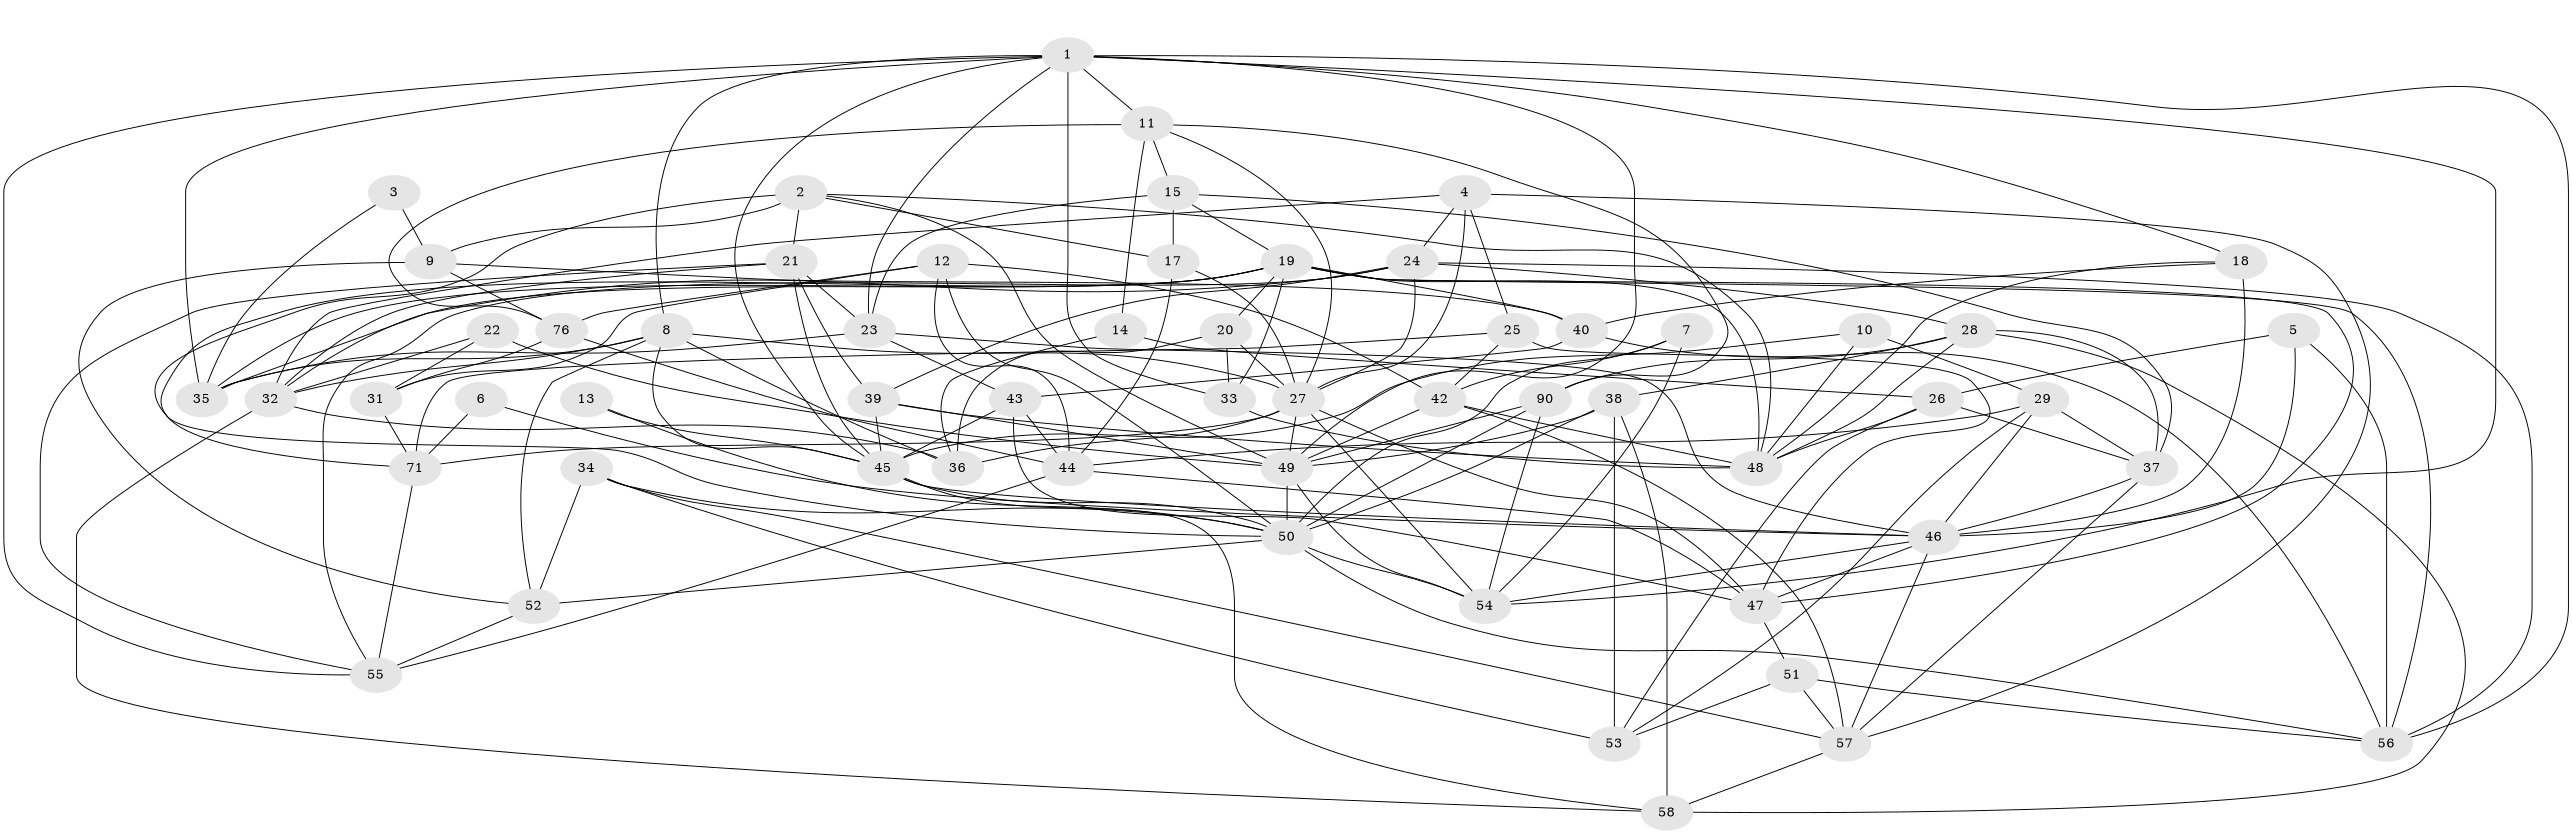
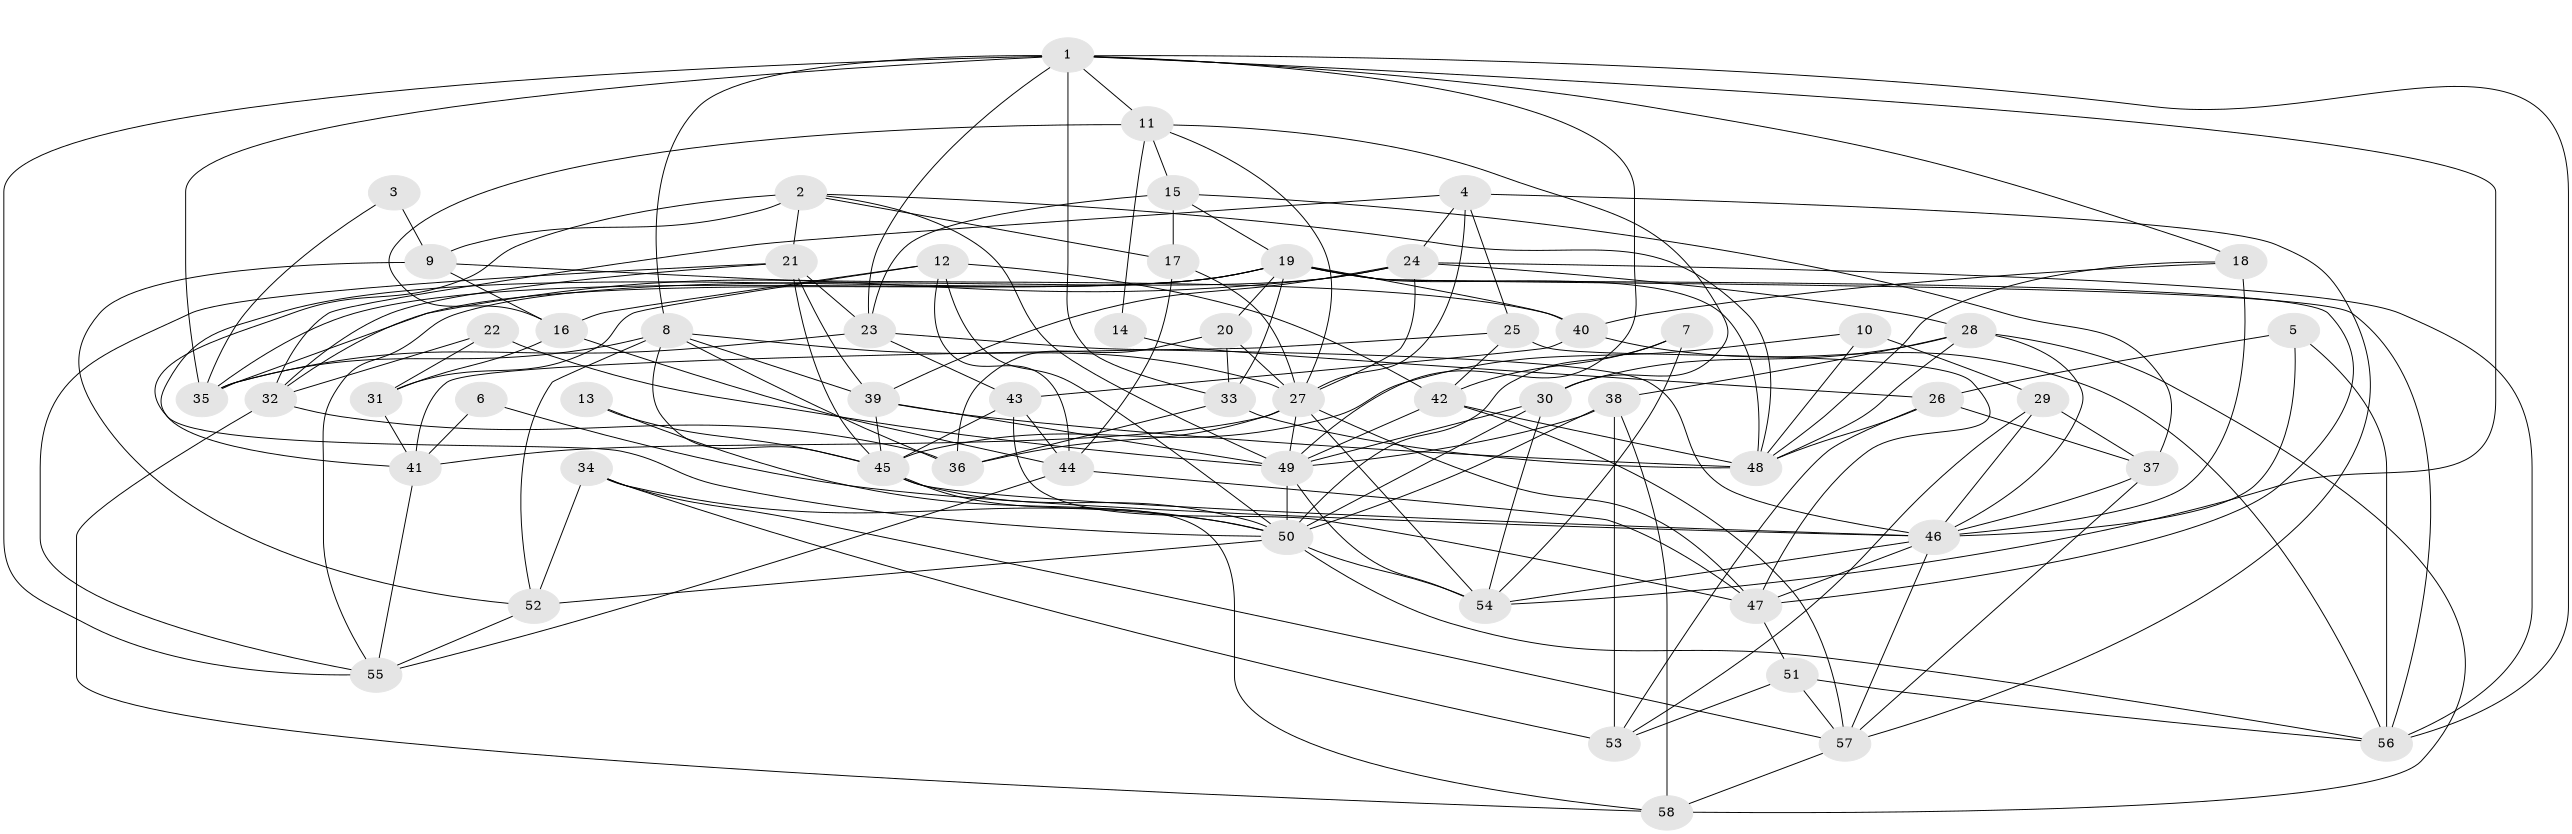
(760, 187) -> none
(562, 331) -> (562, 331)
(2105, 352) -> (2069, 432)
(971, 371) -> (1144, 422)
(407, 372) -> (770, 365)
(1545, 399) -> (1545, 399)
(1580, 442) -> none
(415, 468) -> (415, 468)
